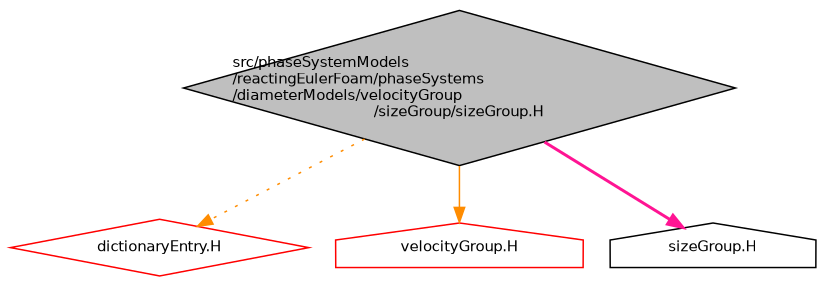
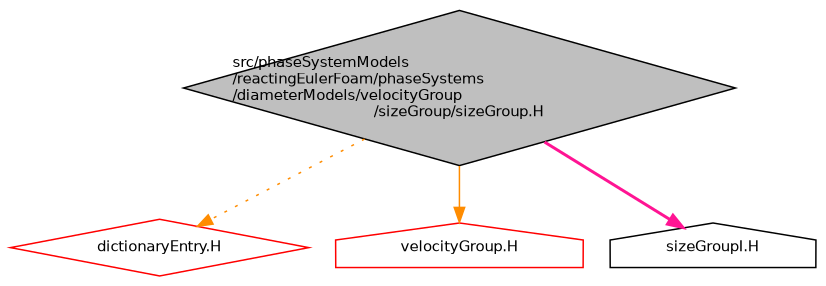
(713, 248) -> (713, 248)
